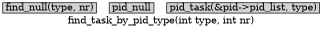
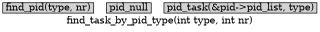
(50, 8) -> (48, 8)
